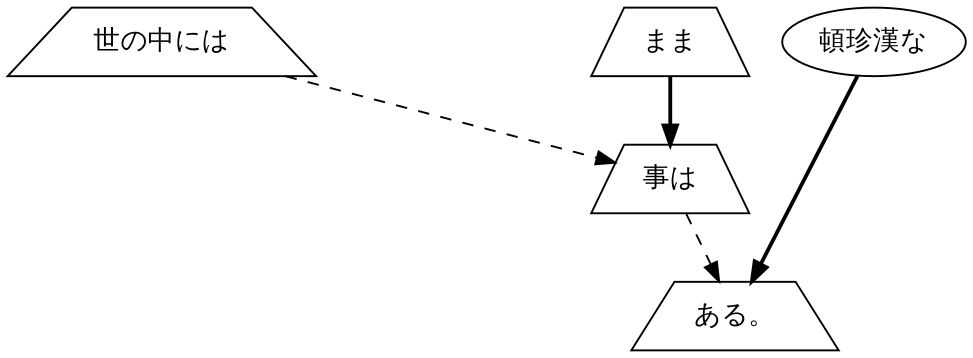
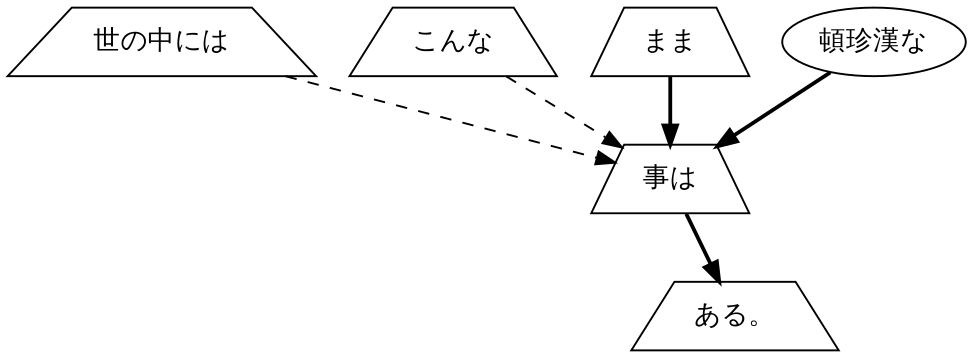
none -> (453, 42)
(809, 170) -> (782, 104)
(698, 239) -> (698, 239)
